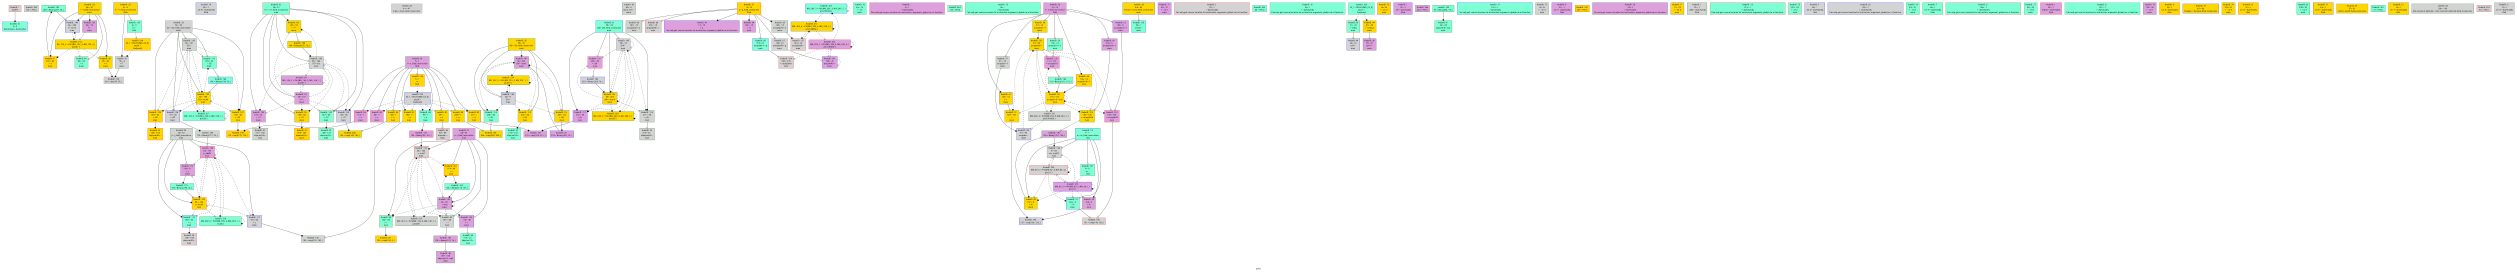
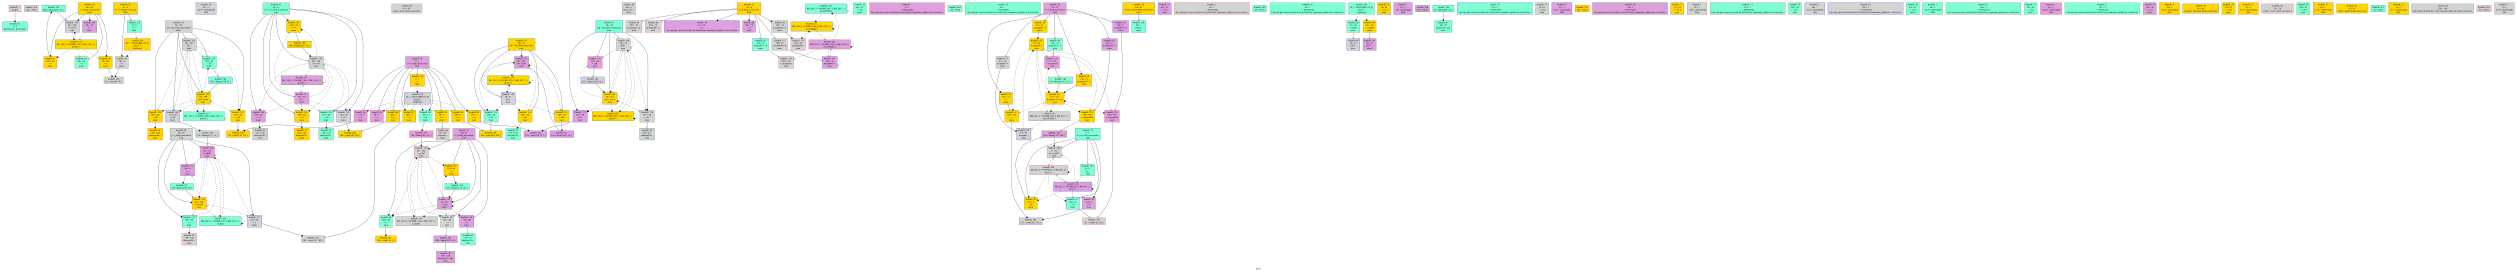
none -> (2278, 9)
